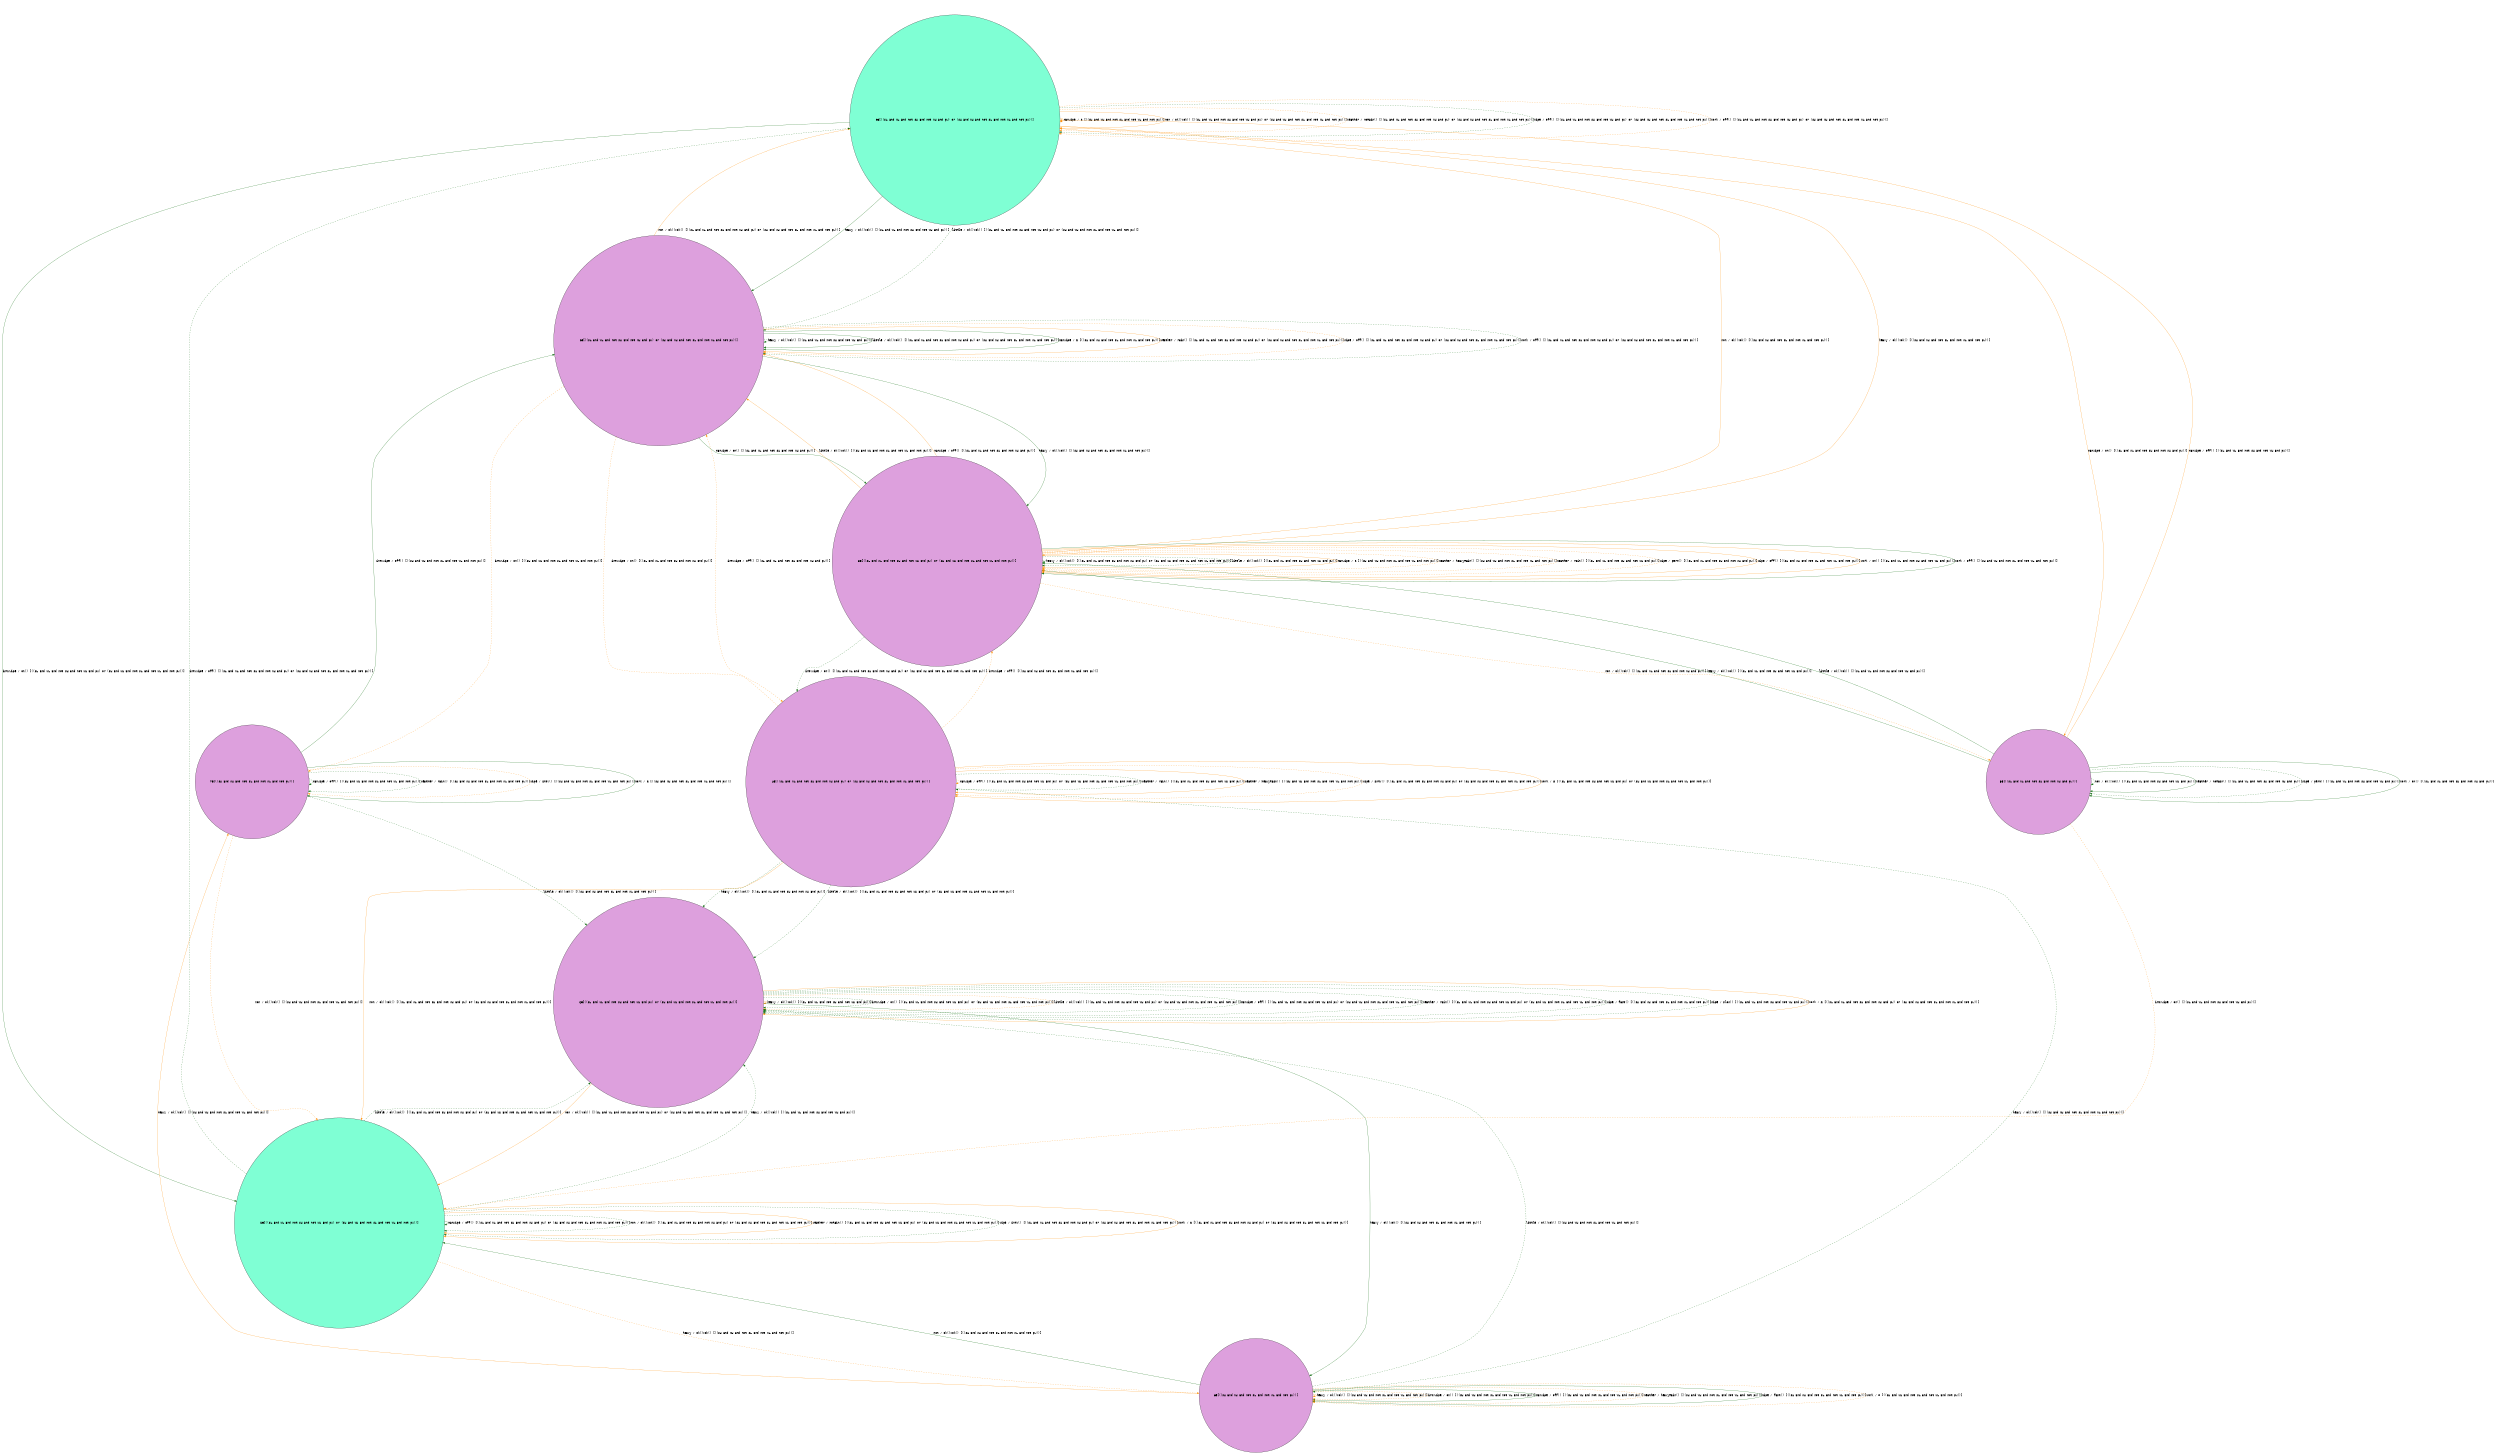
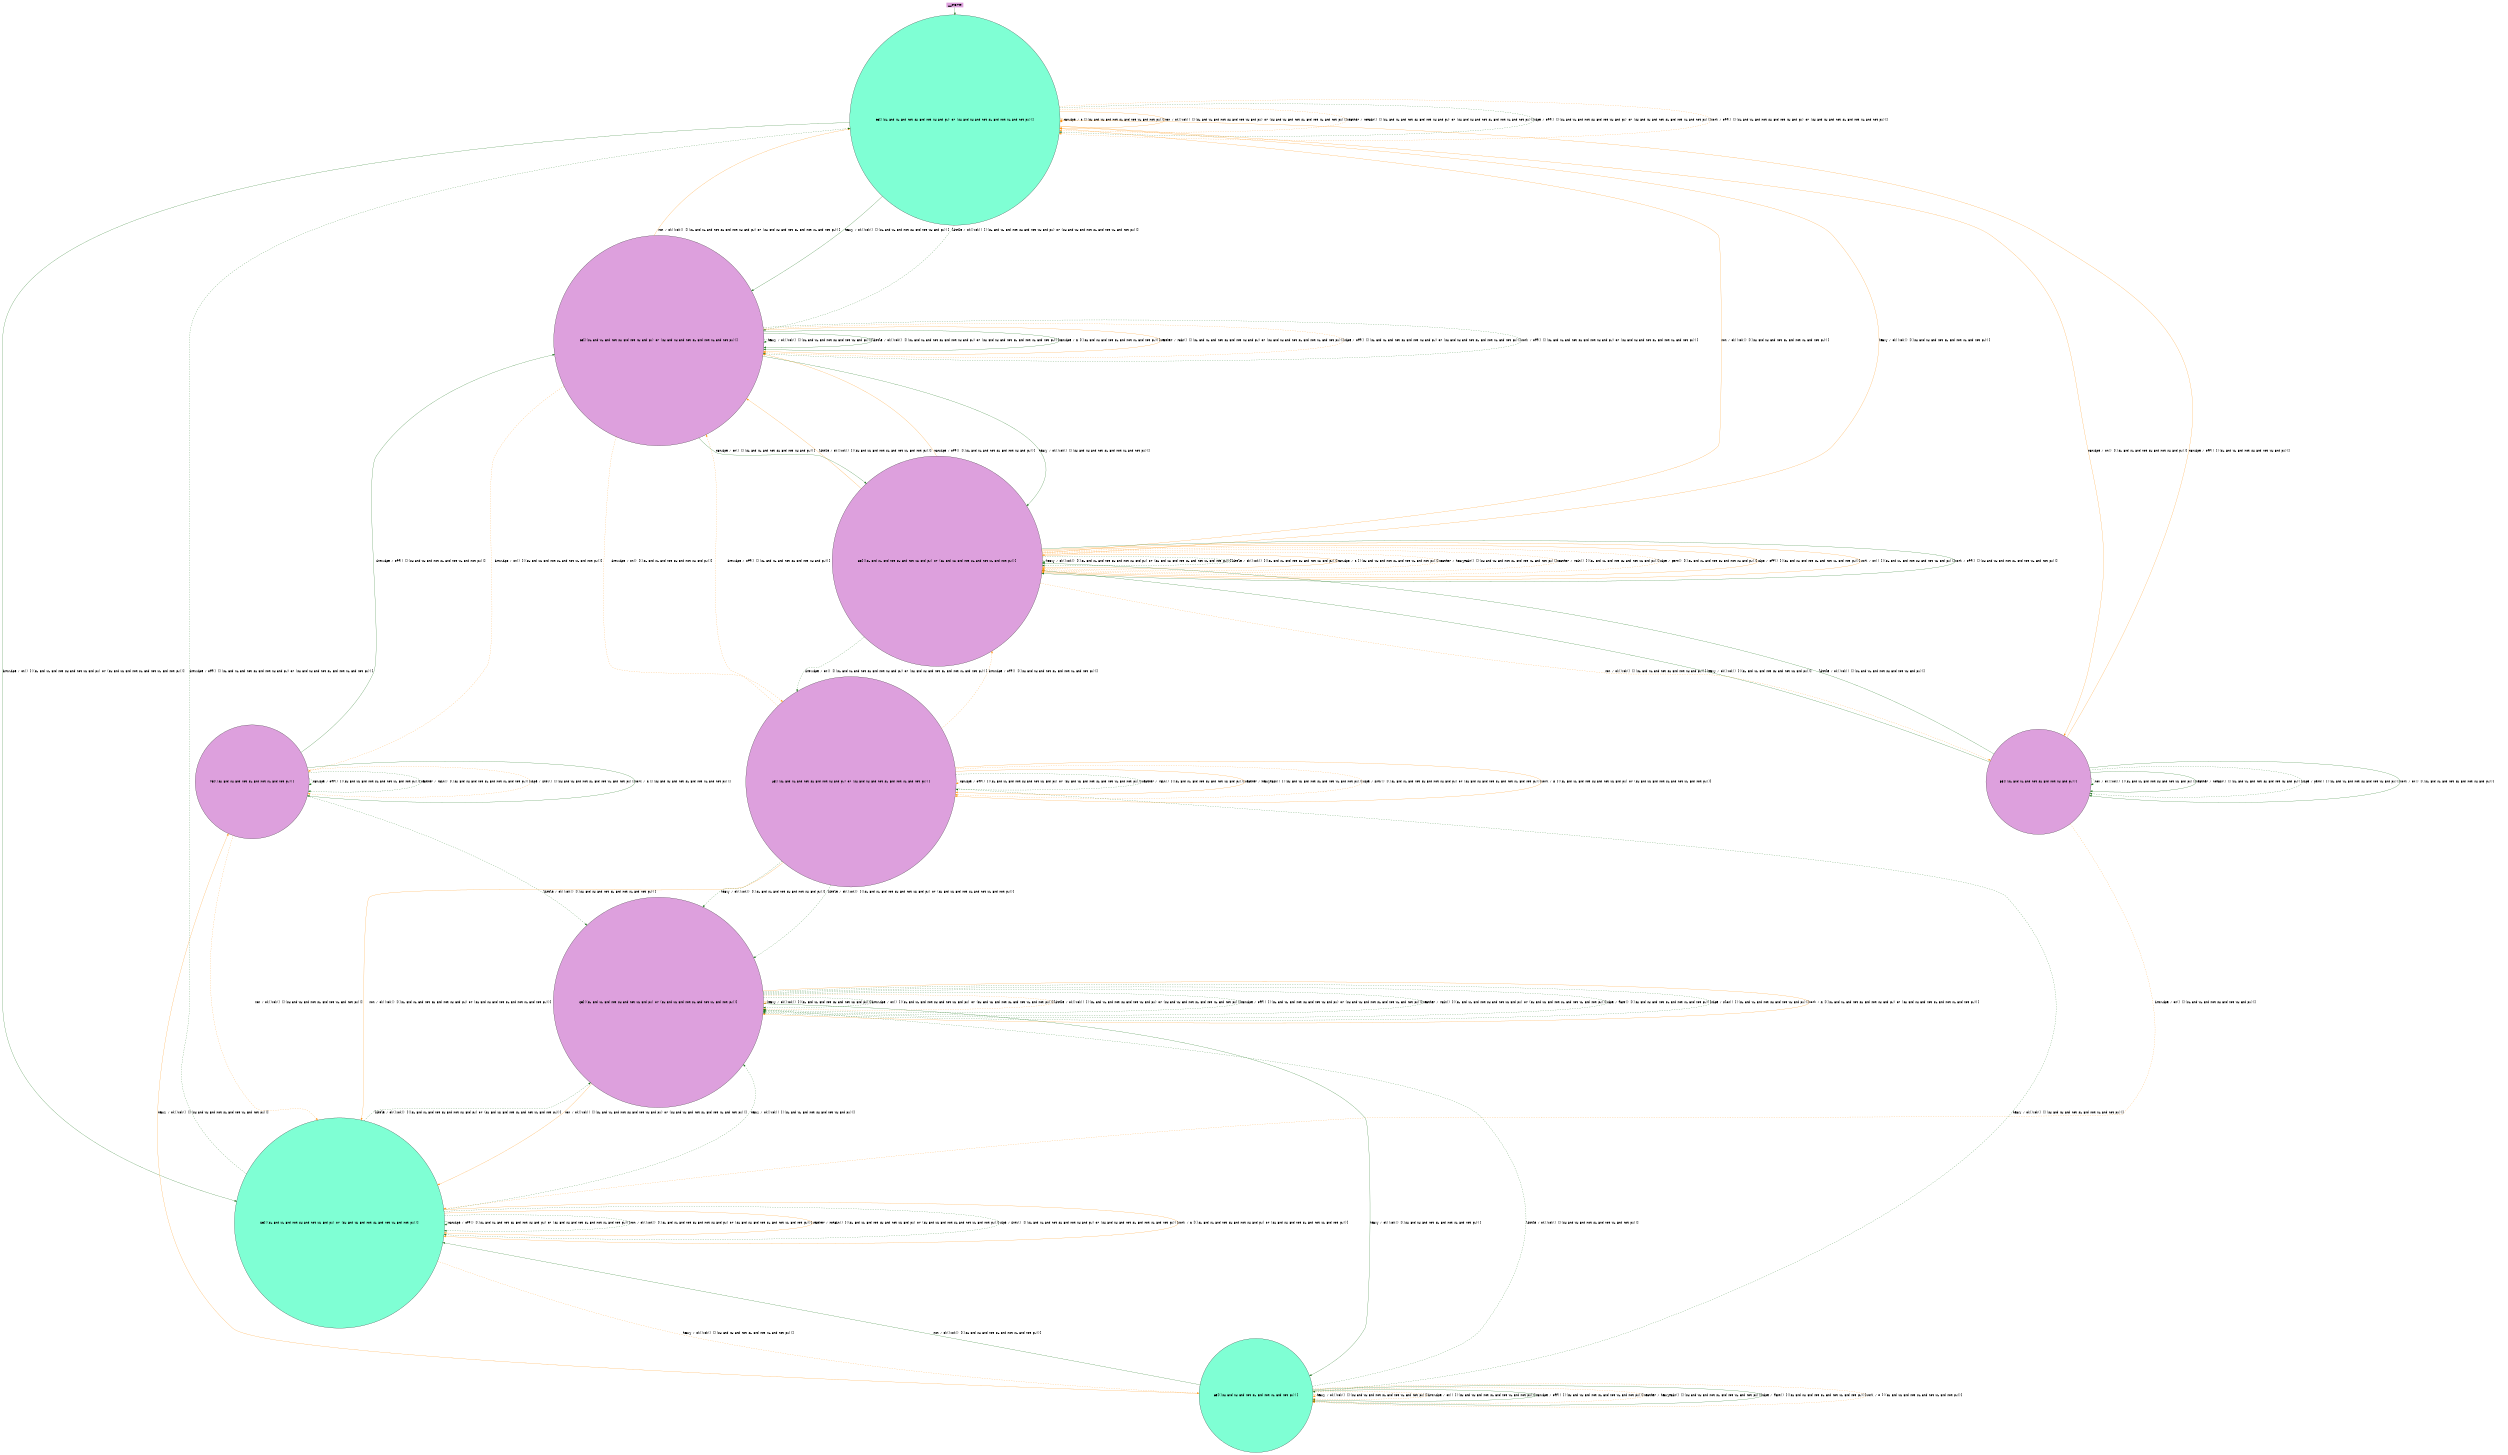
none -> (955, 5)
(1256, 1395) -> (1256, 1395)
